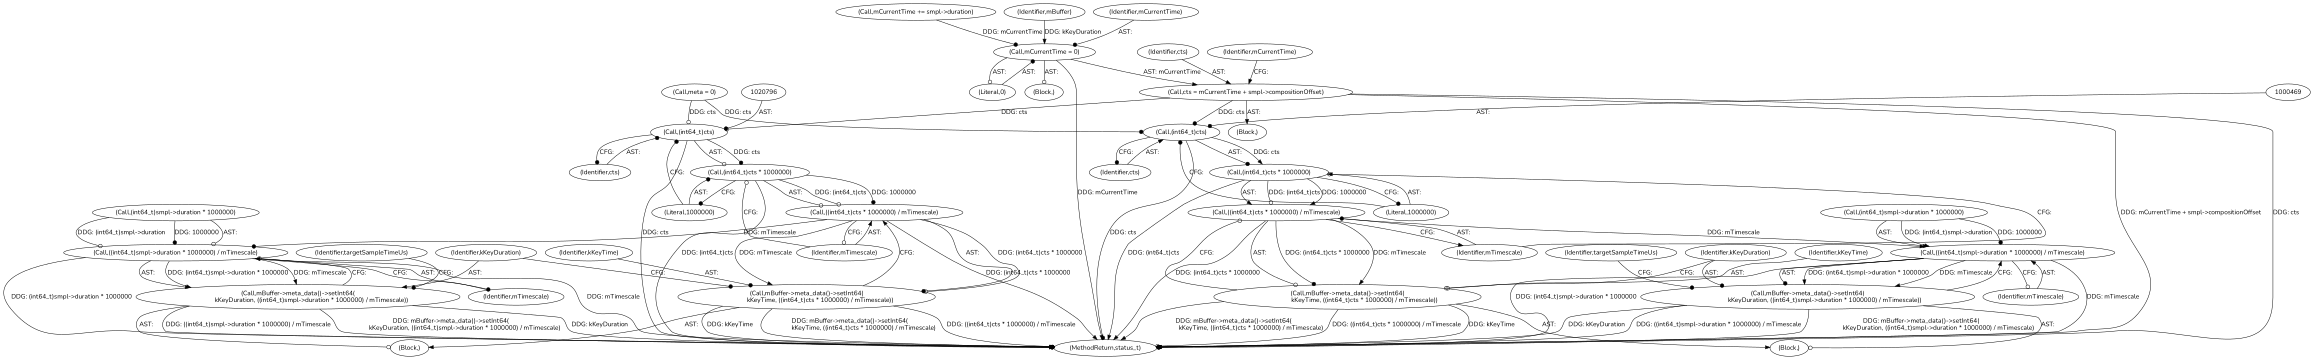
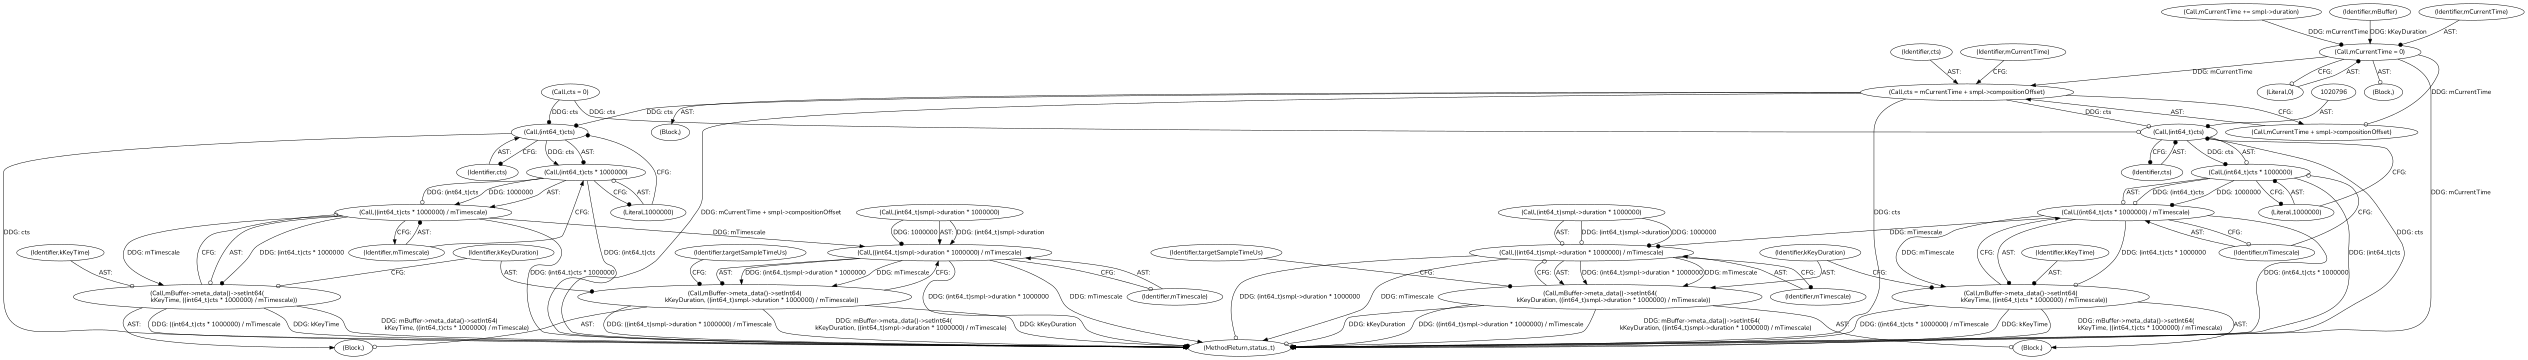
(1000, 72) -> (2326, 72)
(1172, 72) -> (2223, 72)
(695, 92) -> (570, 92)
(2288, 92) -> none
none -> (2322, 132)
